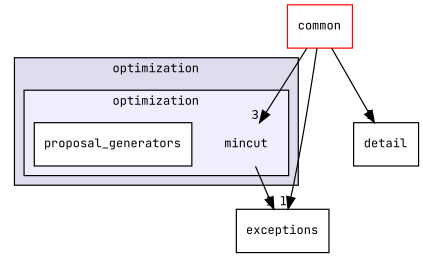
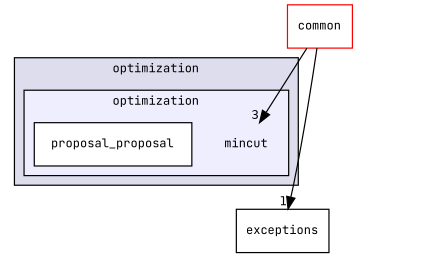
(113, 144) -> (113, 144)
(386, 144) -> none
(262, 182) -> none
